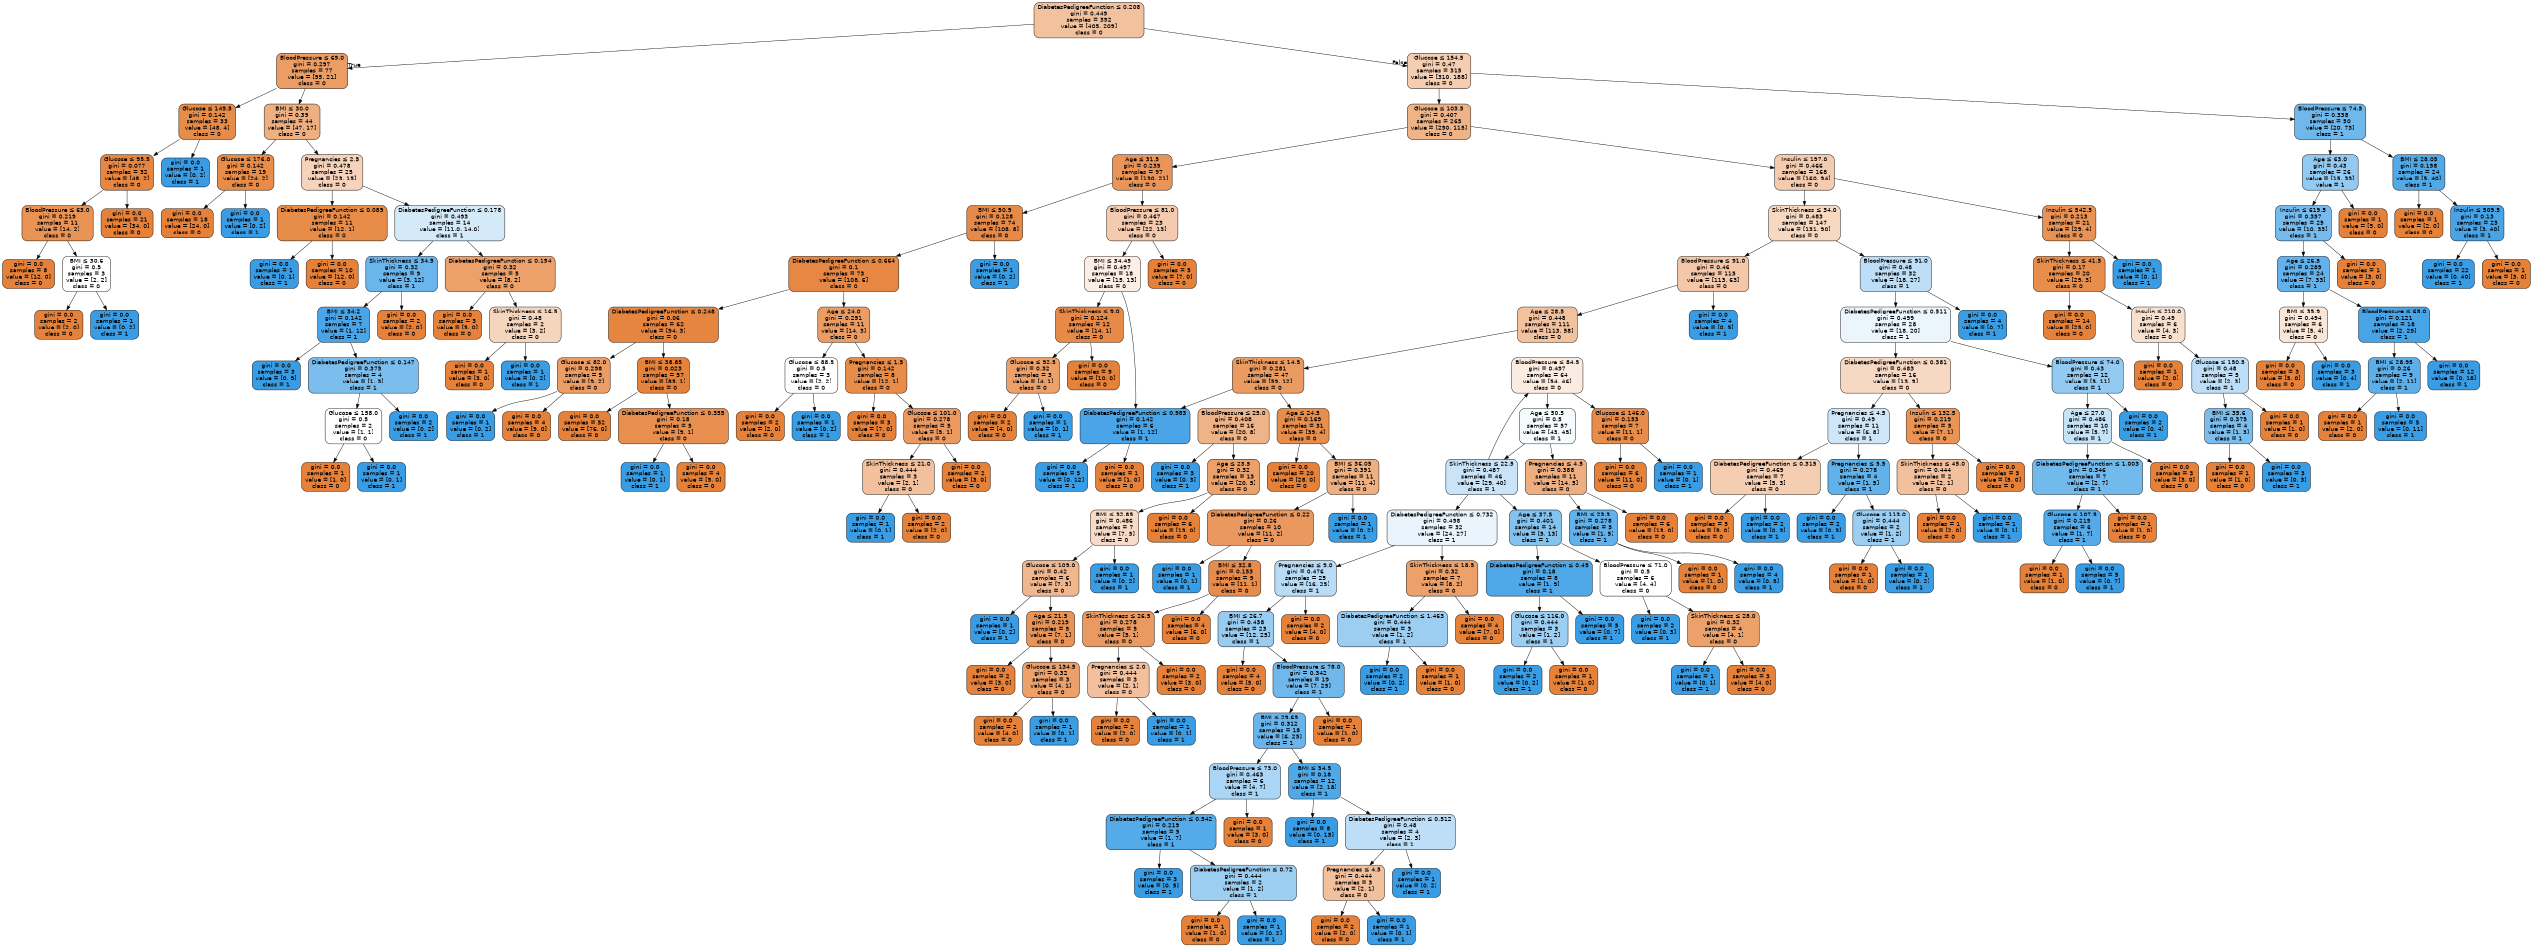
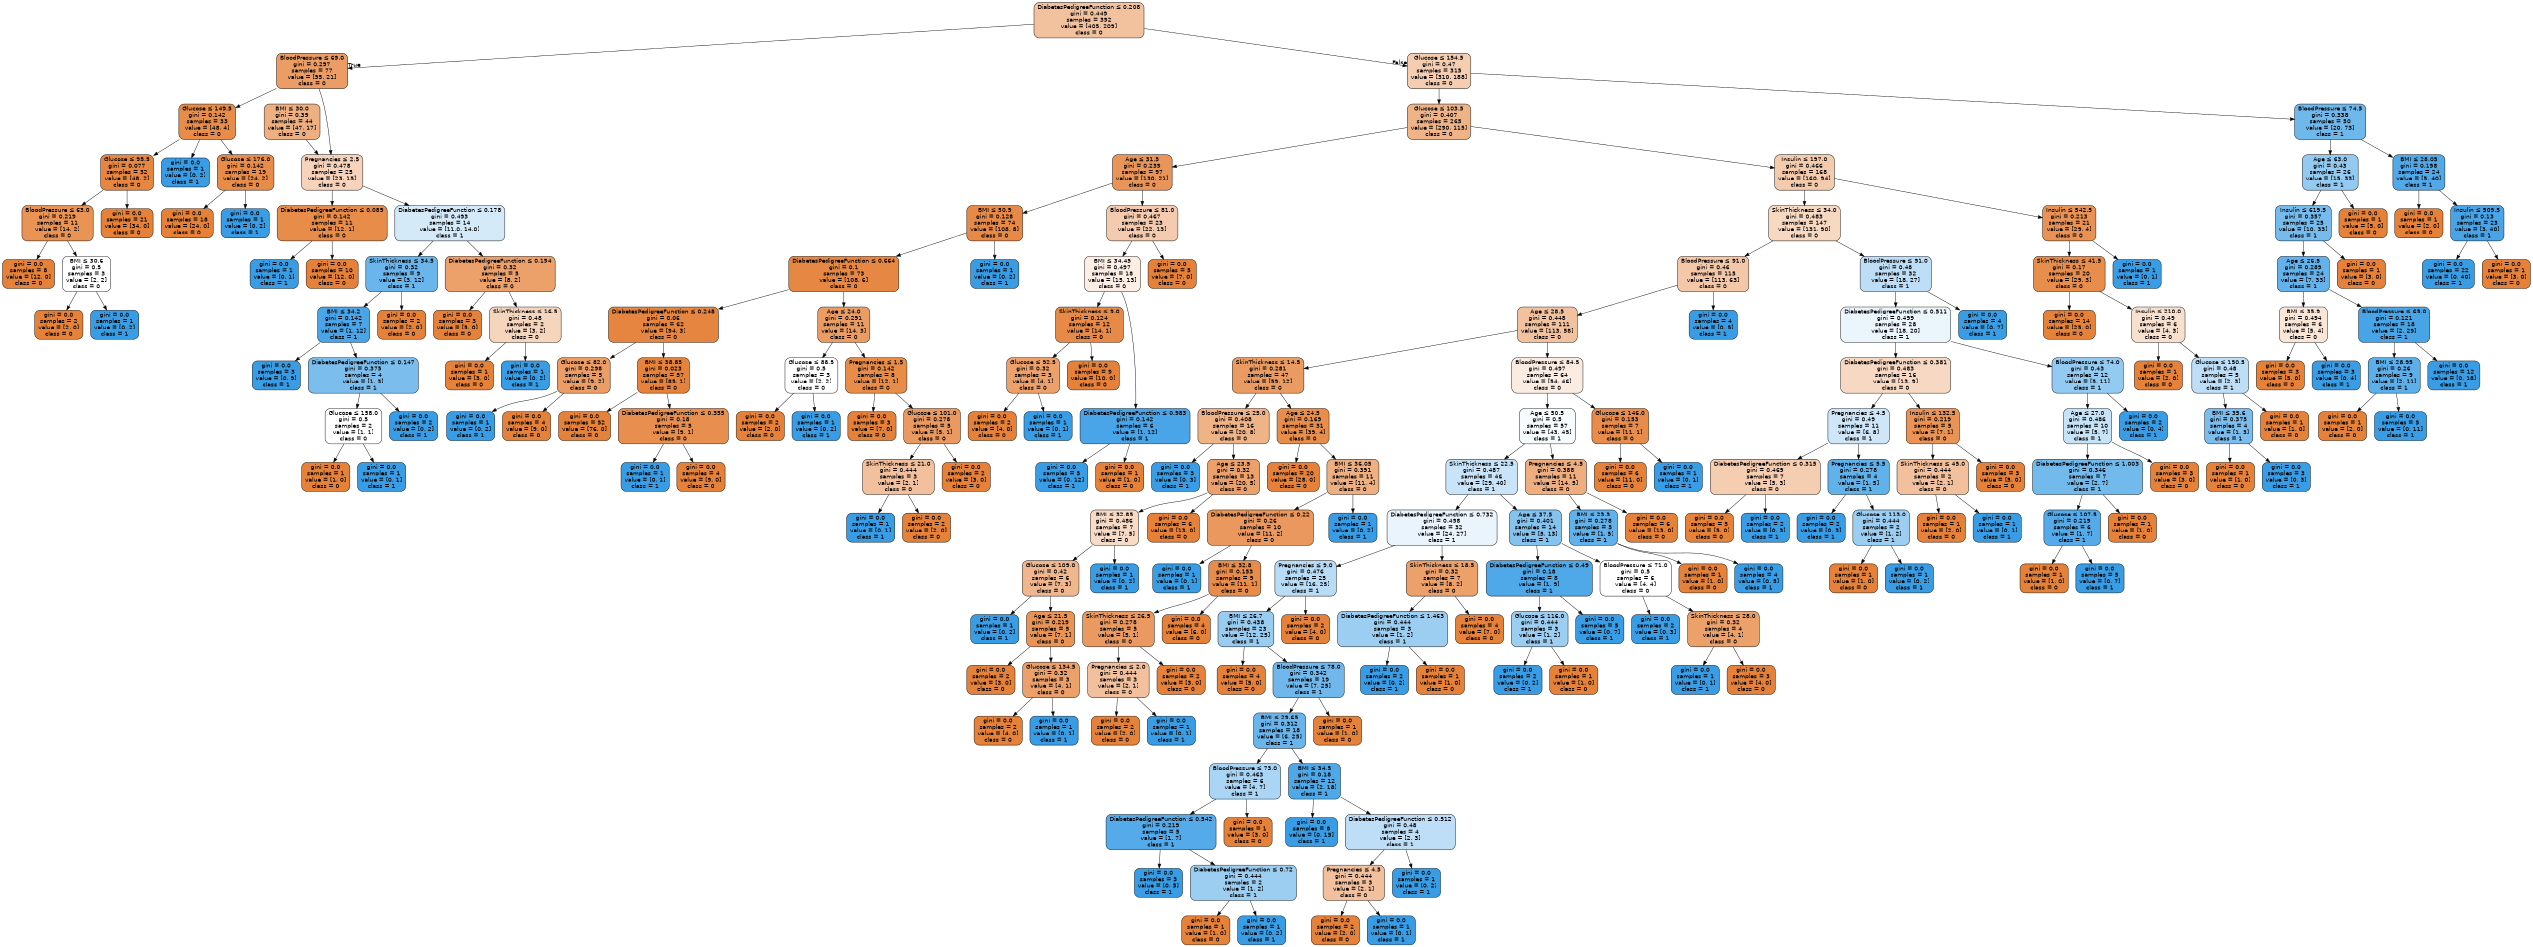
(303, 94) -> (327, 119)
(270, 146) -> (225, 145)
(2330, 185) -> (2330, 185)
(1209, 398) -> (1252, 399)
(1504, 426) -> (1547, 348)
